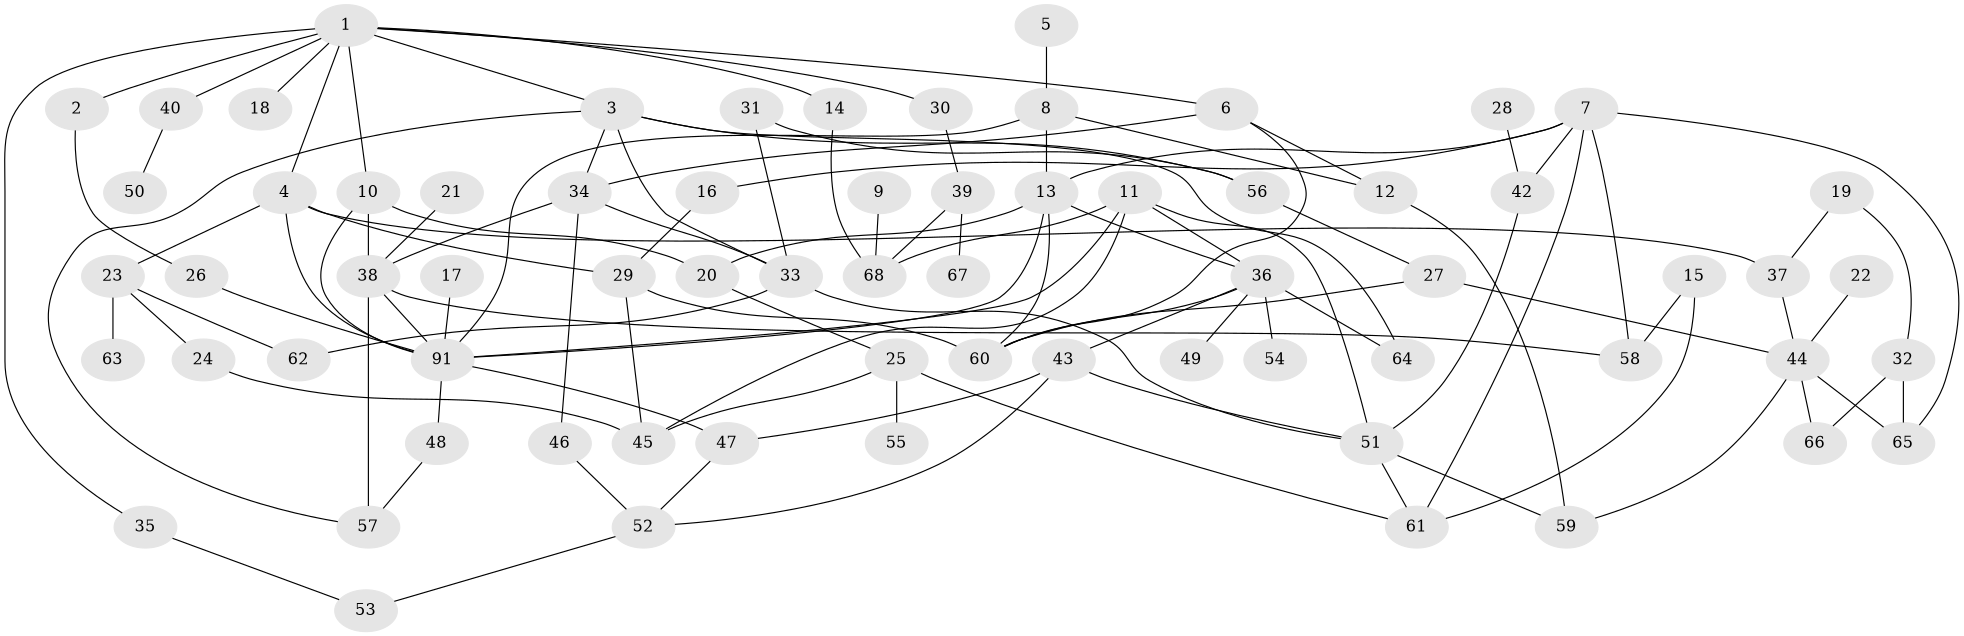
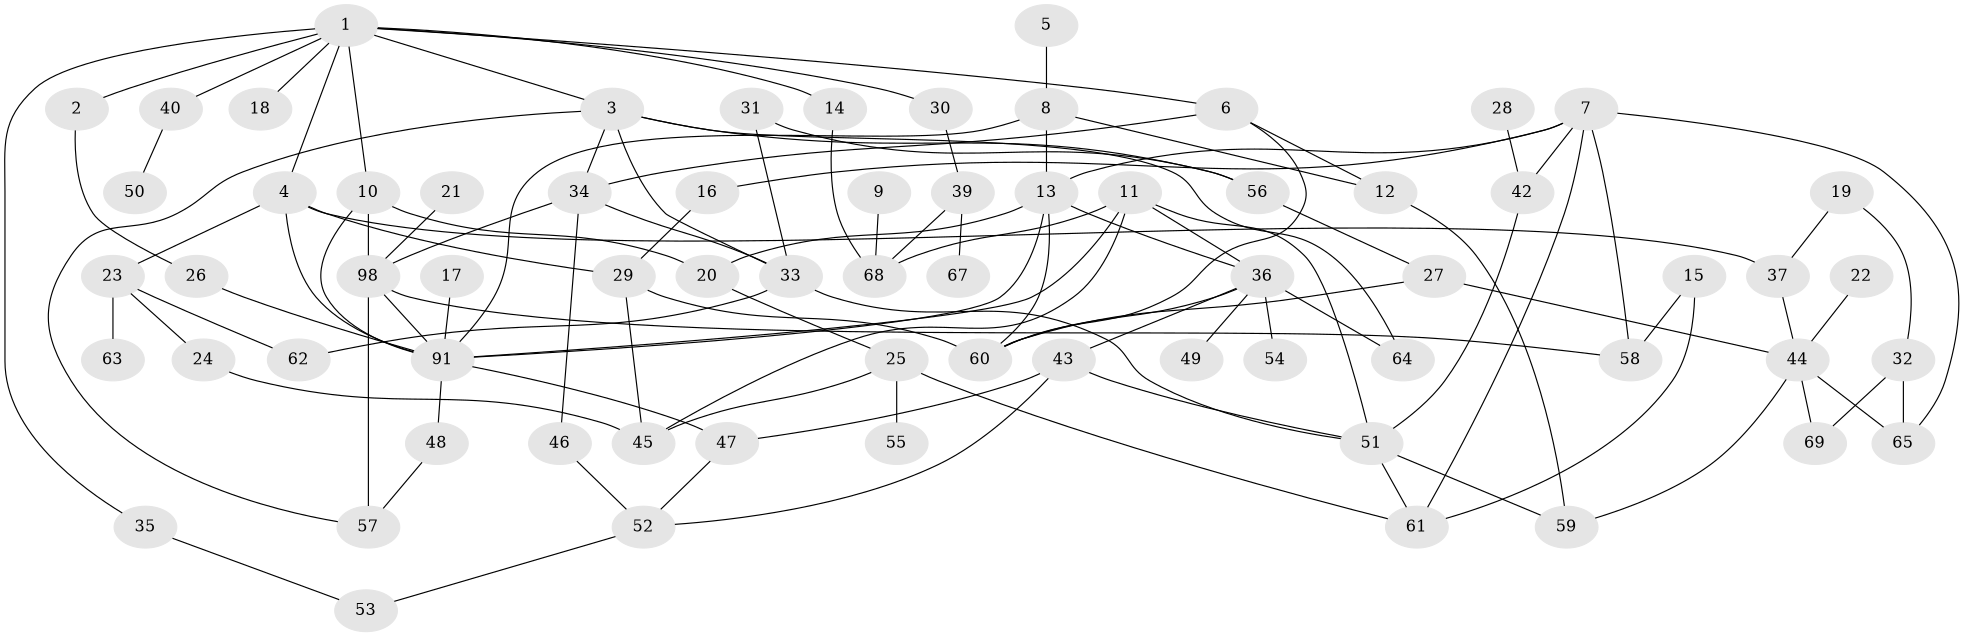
(368, 276) -> (368, 276)
(1815, 444) -> (1815, 444)
